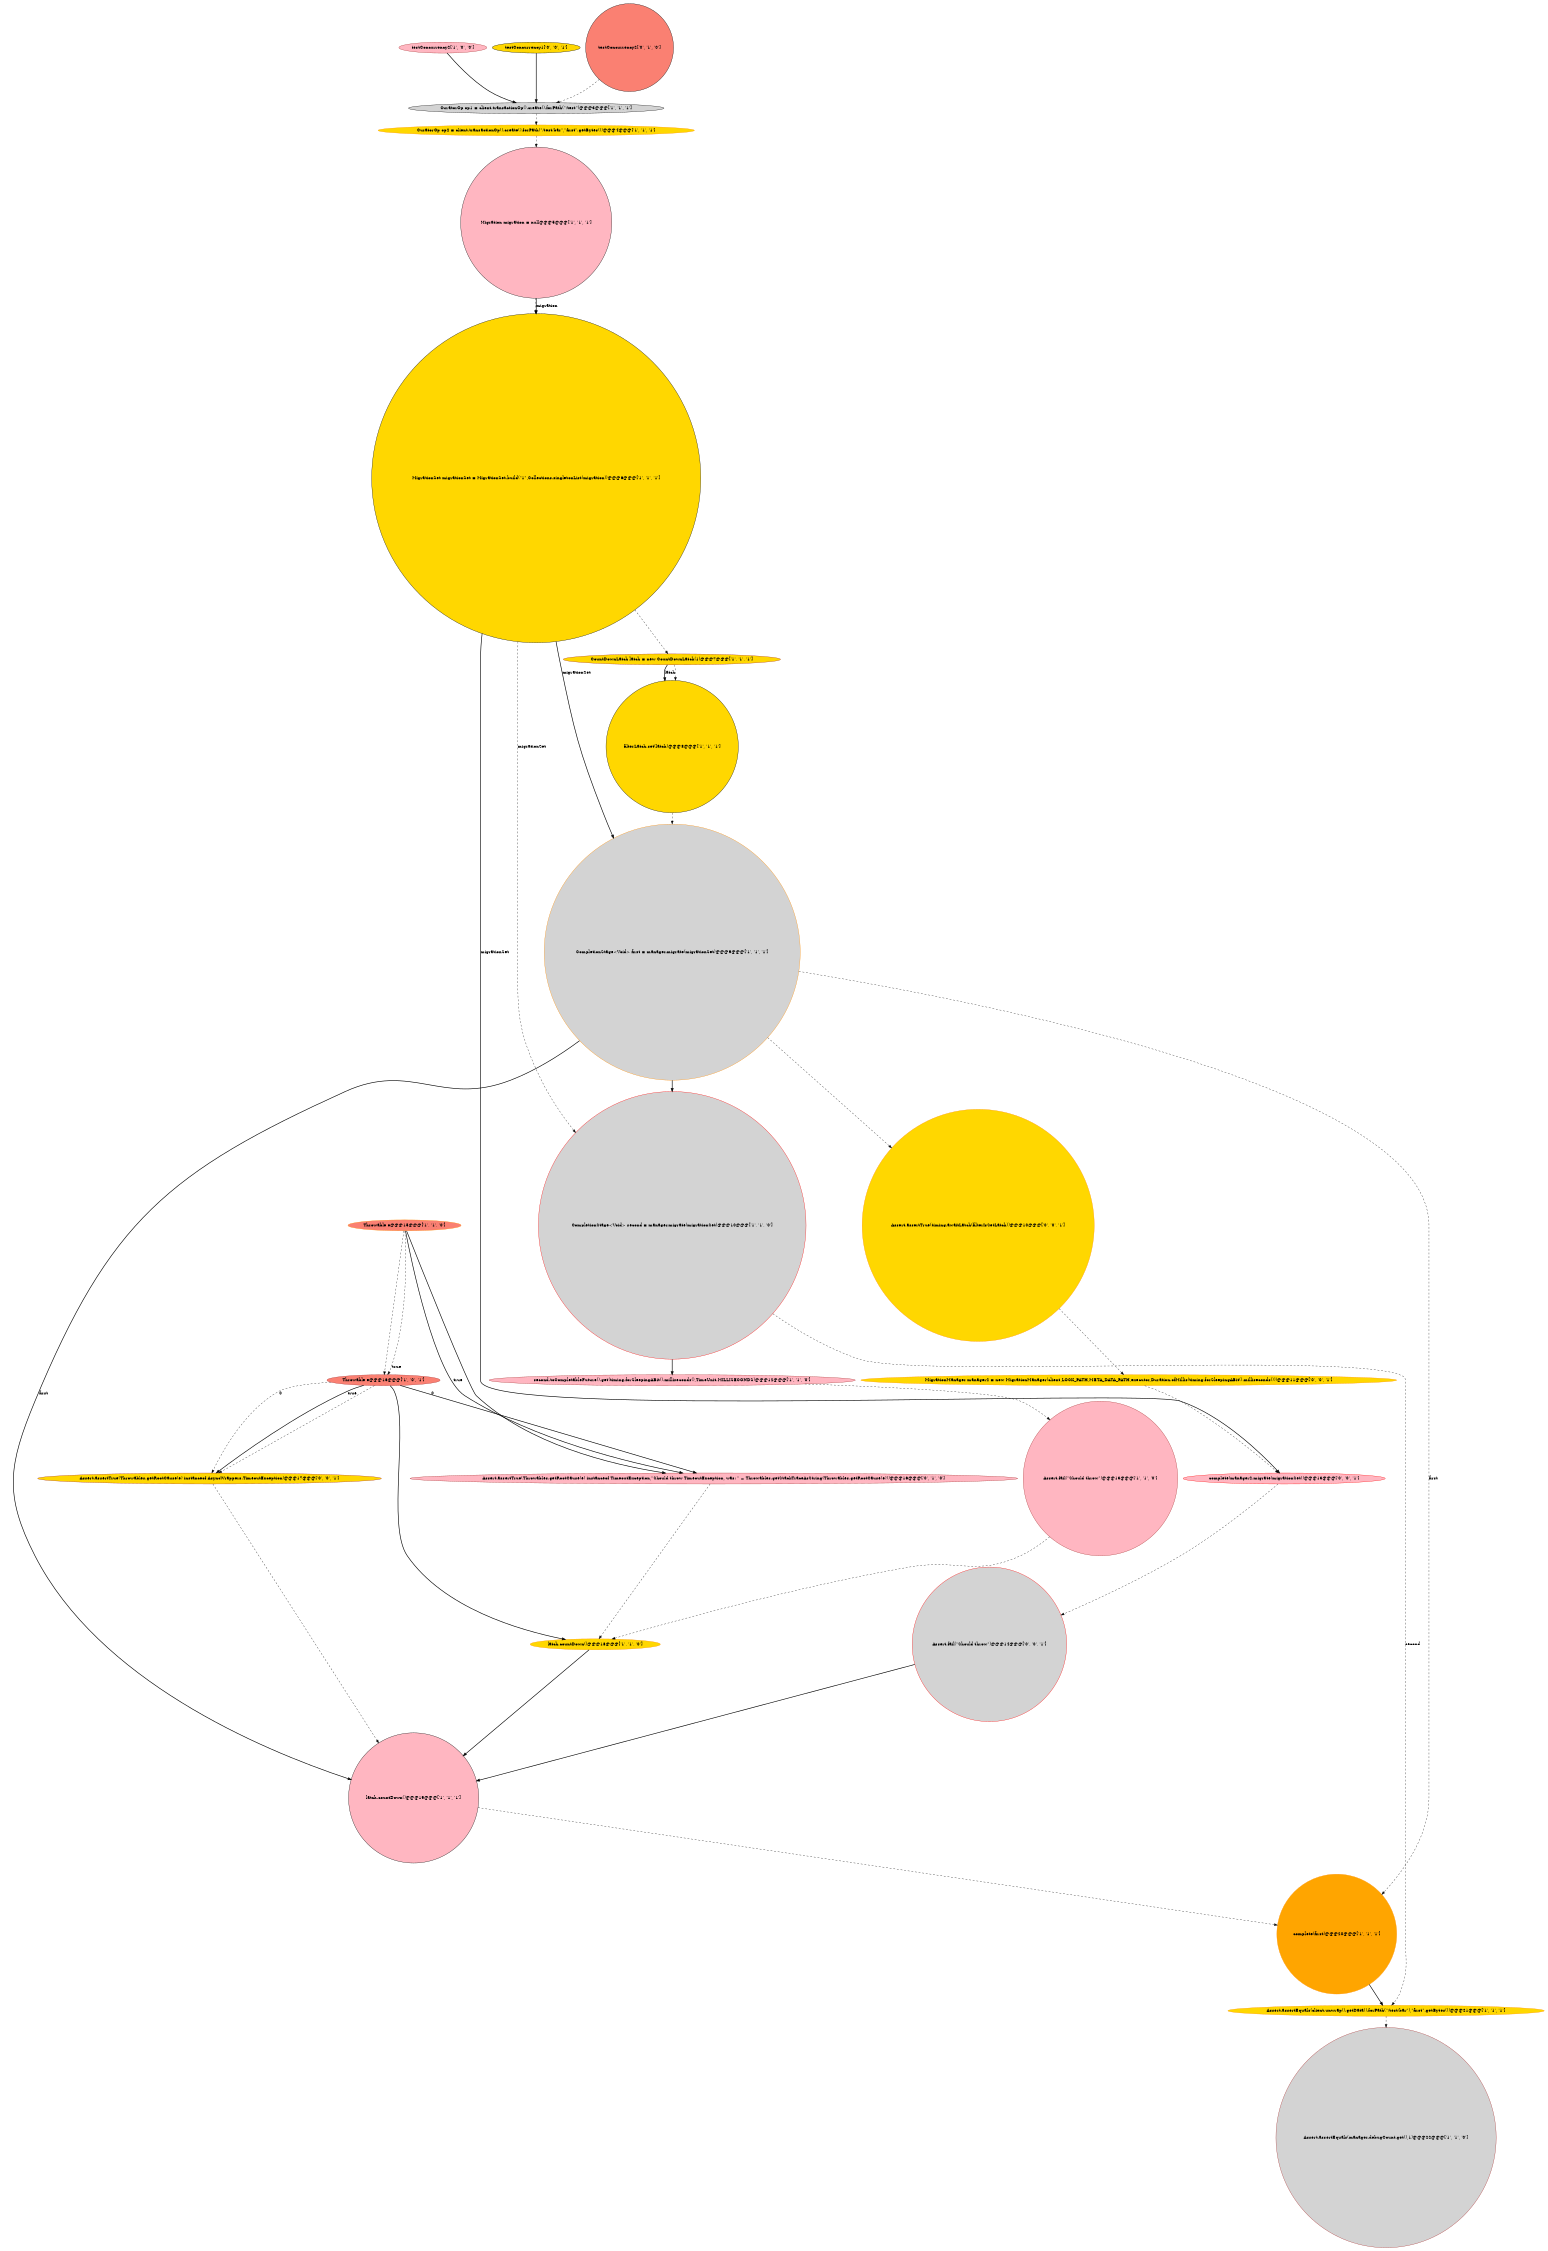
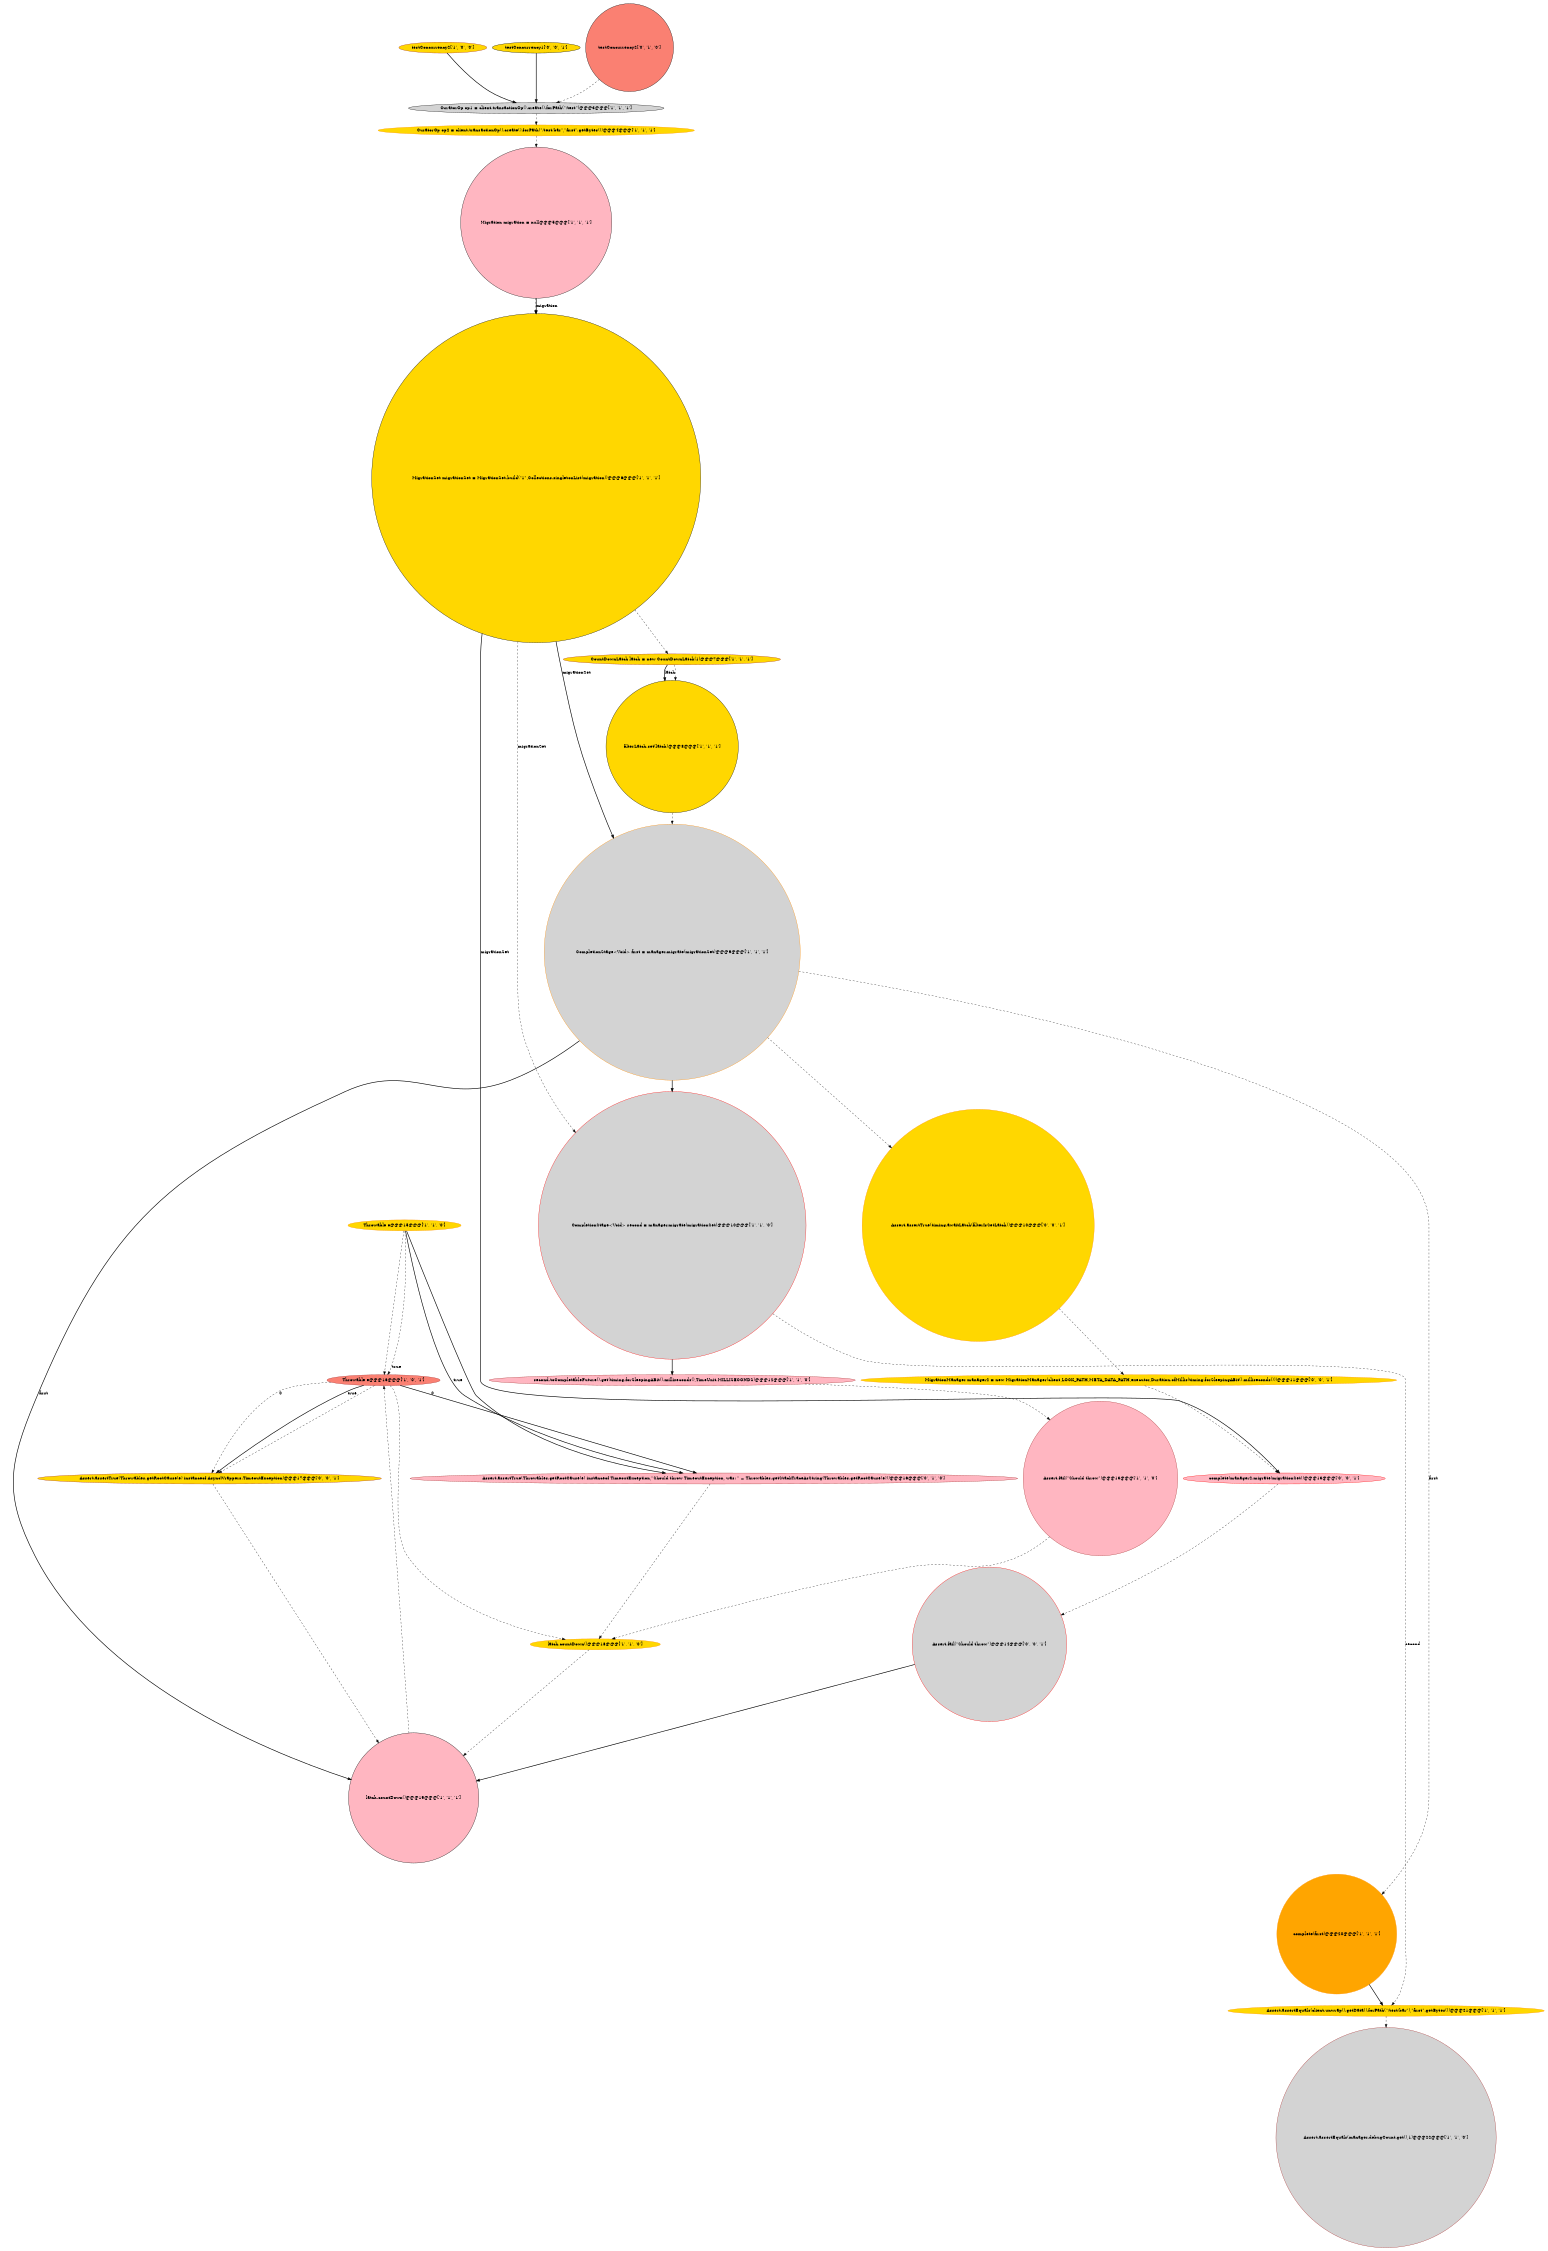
(443, 48) -> (443, 48)
(405, 1225) -> (405, 1225)
(409, 1558) -> (409, 1558)
(527, 1702) -> (527, 1702)
(876, 1866) -> (397, 1561)
